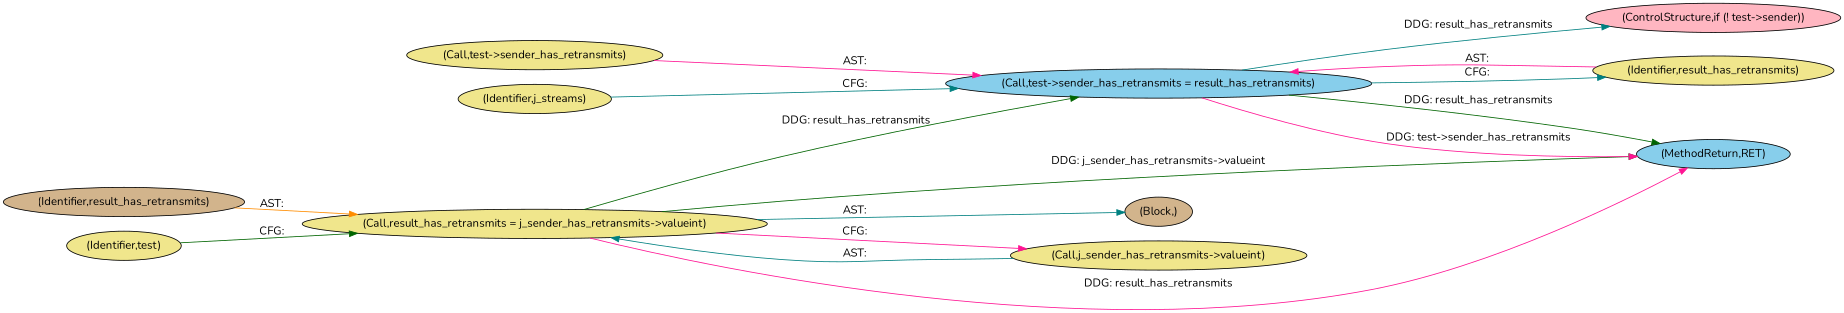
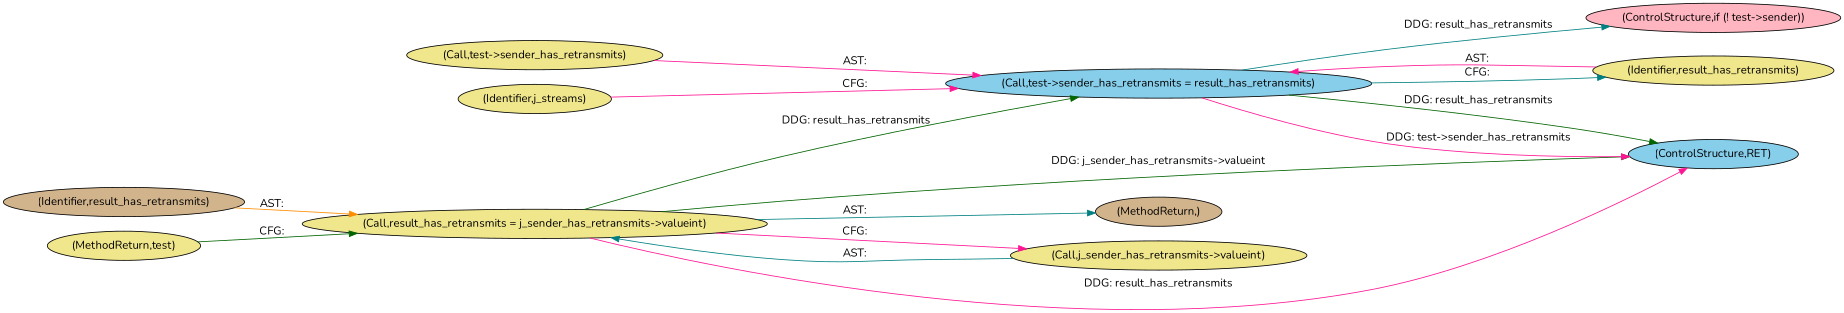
(780, 93) -> (780, 93)
(1713, 154) -> (1713, 154)
(1159, 212) -> (1159, 212)
(124, 246) -> (124, 246)
